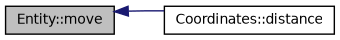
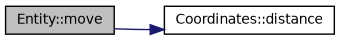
(146, 11) -> (132, 29)
